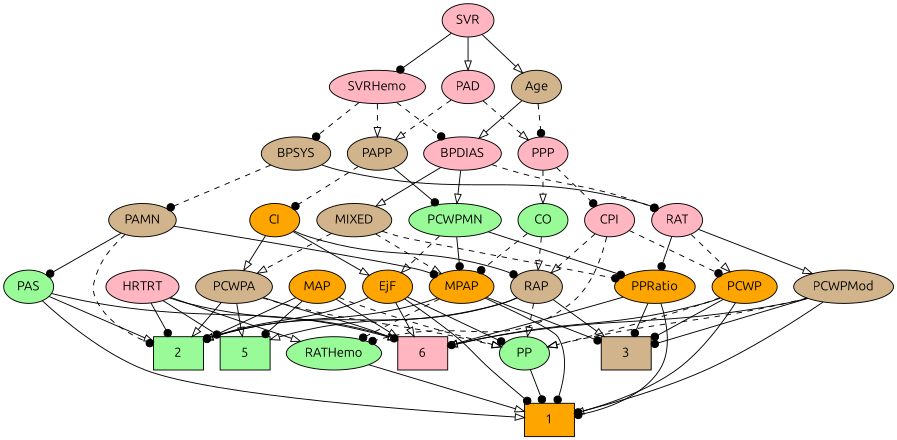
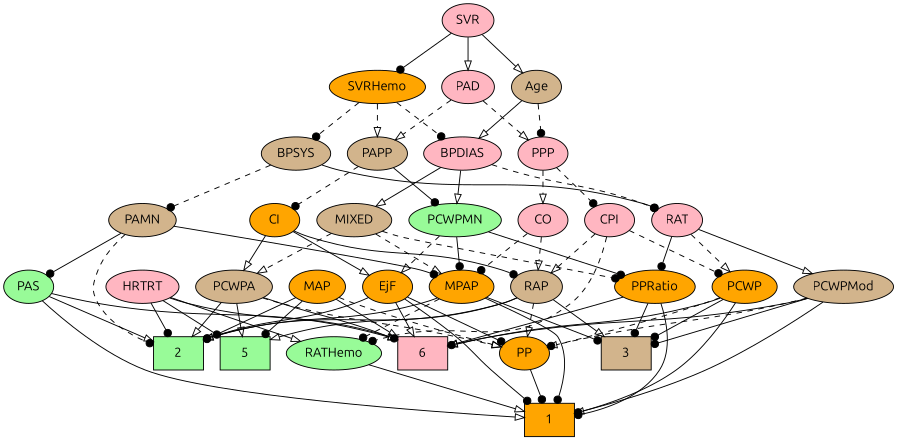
(377, 87) -> (377, 87)
(543, 220) -> (543, 220)
(657, 325) -> (657, 325)
(524, 353) -> (524, 353)
